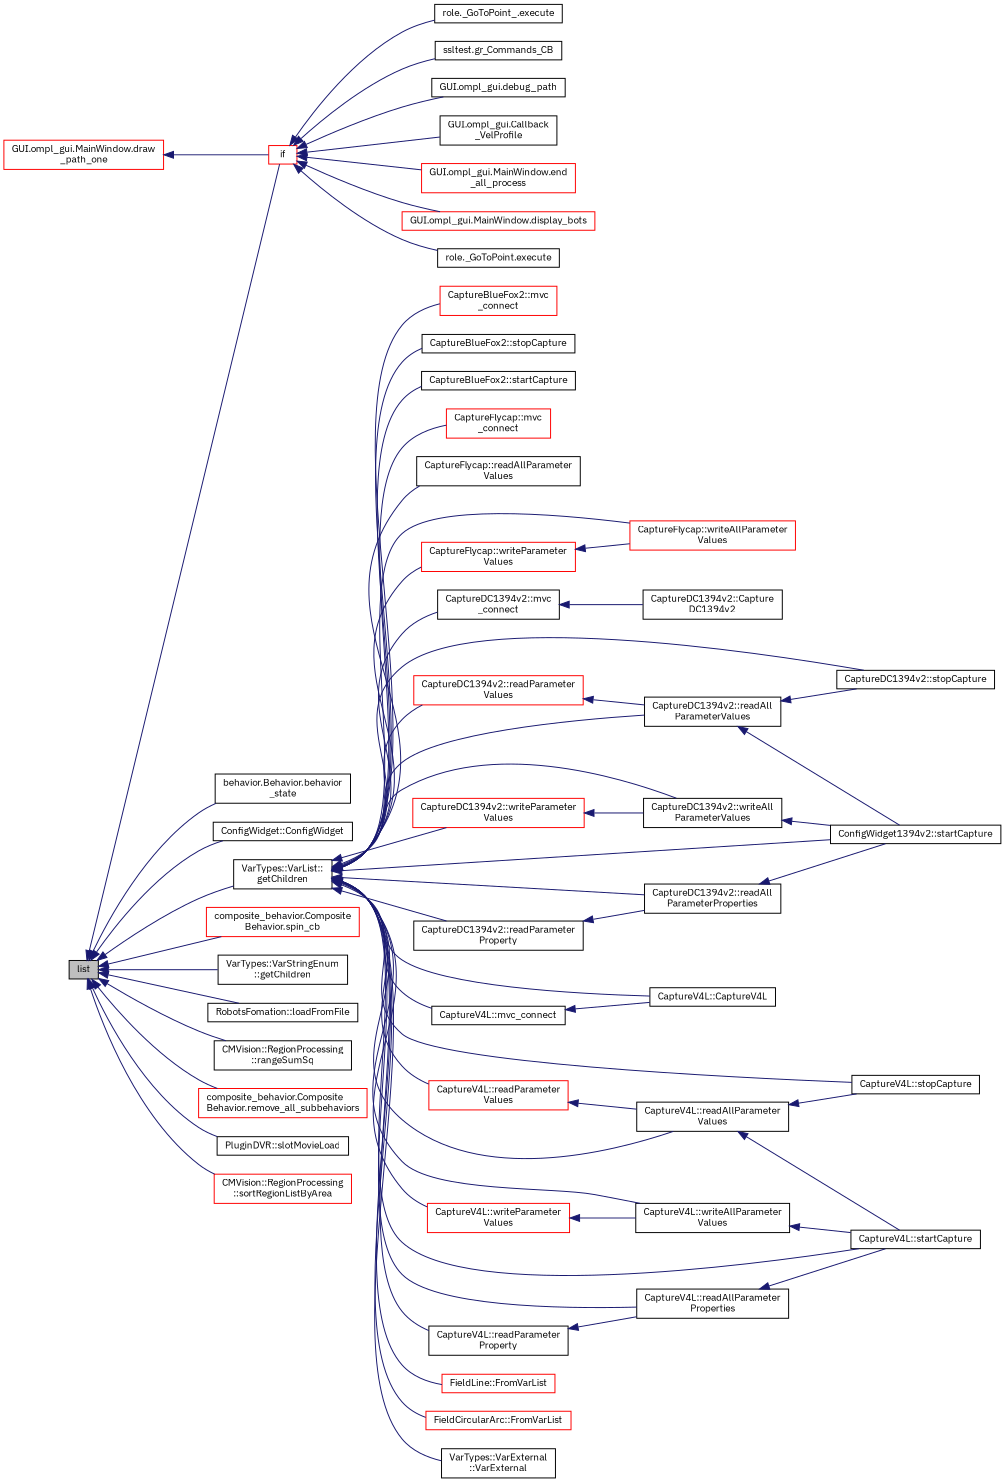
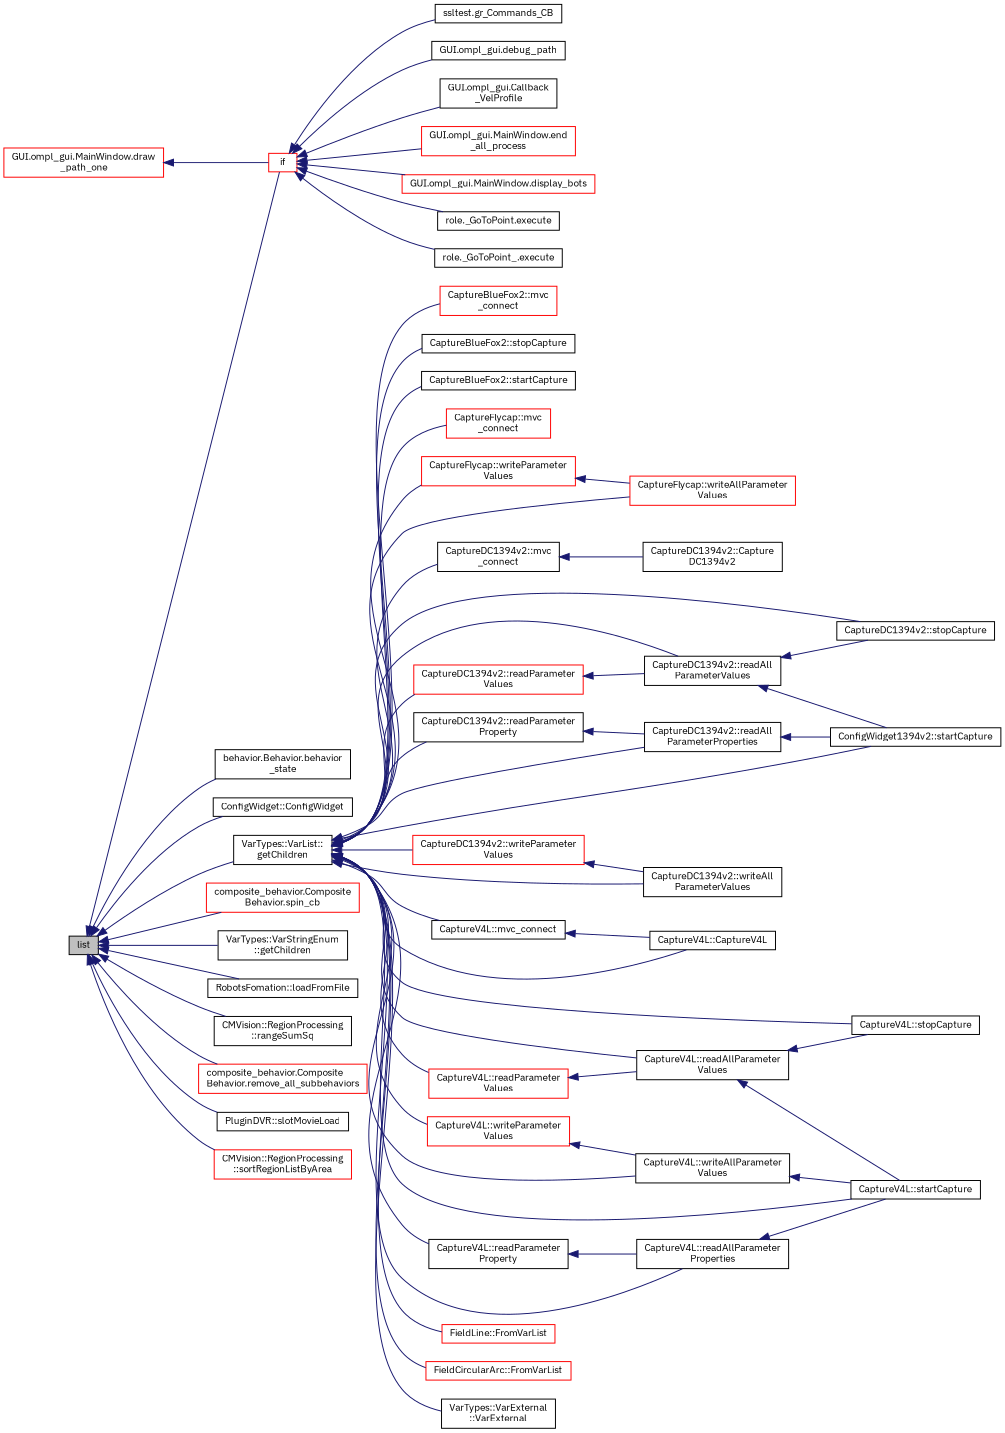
(498, 471) -> none
(811, 823) -> none
